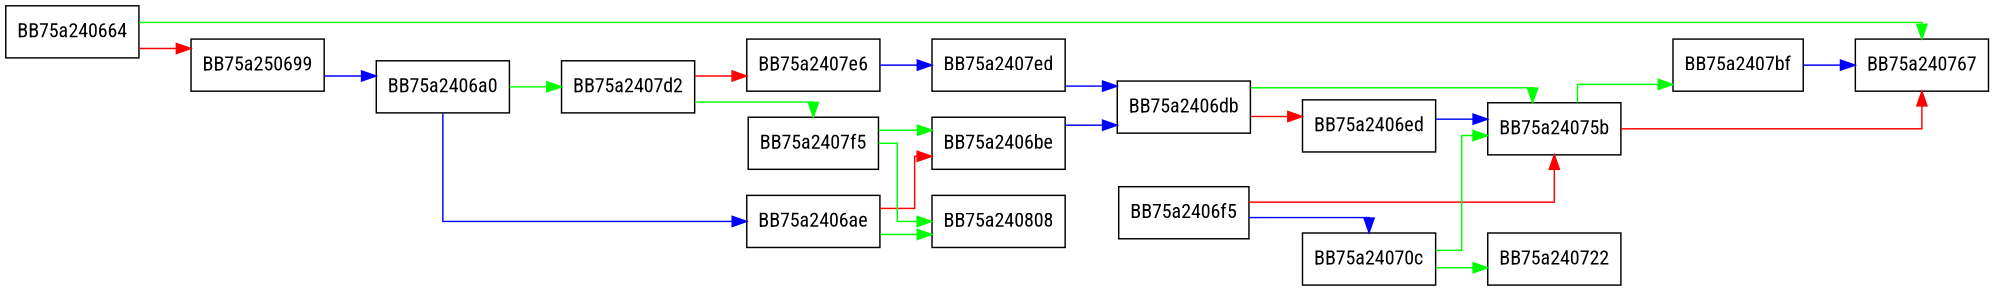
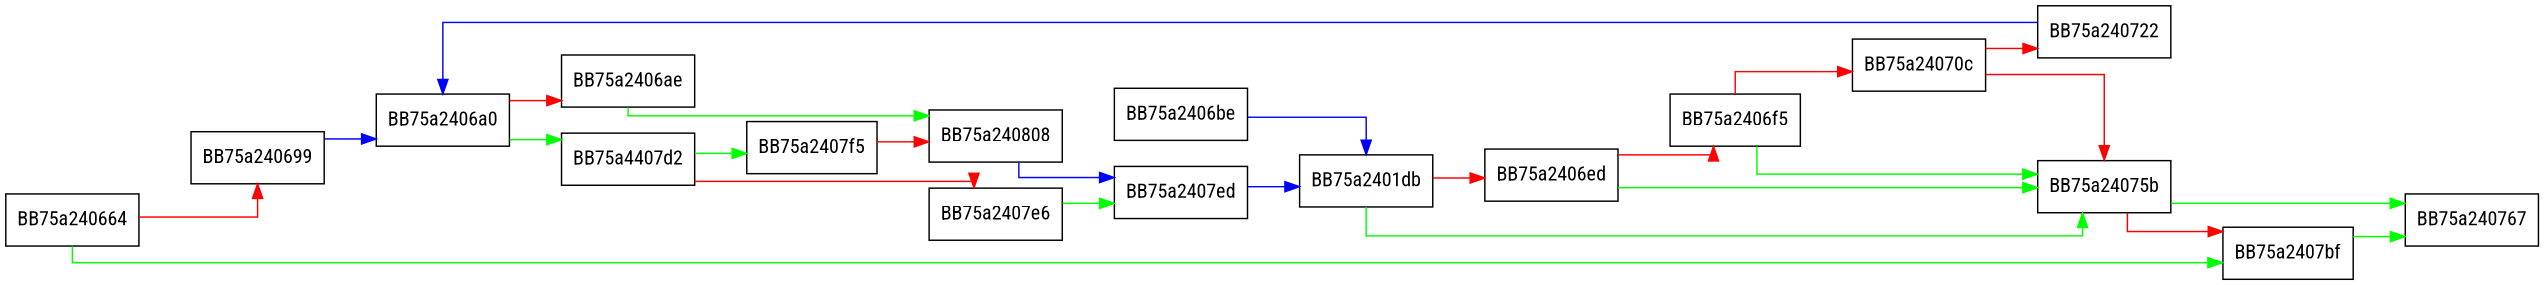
(1032, 22) -> (1132, 263)
none -> (1212, 22)
(258, 65) -> (258, 158)
(899, 65) -> (1081, 203)
(1822, 65) -> (2372, 237)
(1609, 84) -> (2158, 232)
(628, 87) -> (628, 159)
(1184, 107) -> (1366, 181)
(1455, 119) -> (1821, 188)
(1783, 129) -> (2281, 203)
(898, 130) -> none
none -> (1666, 155)
none -> (1052, 178)
(897, 183) -> (896, 142)
(1462, 193) -> (2081, 75)
(915, 198) -> none
(1418, 202) -> (1876, 174)
(1310, 218) -> (1775, 72)
(534, 221) -> (528, 101)
(1455, 268) -> (2004, 48)
